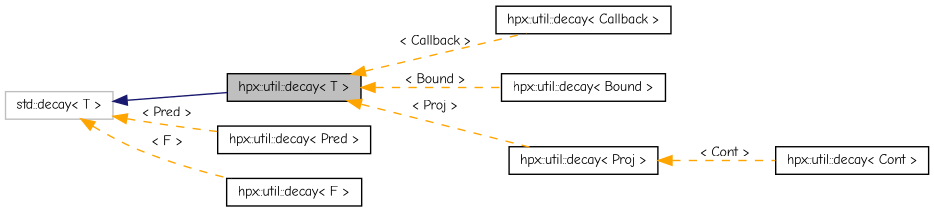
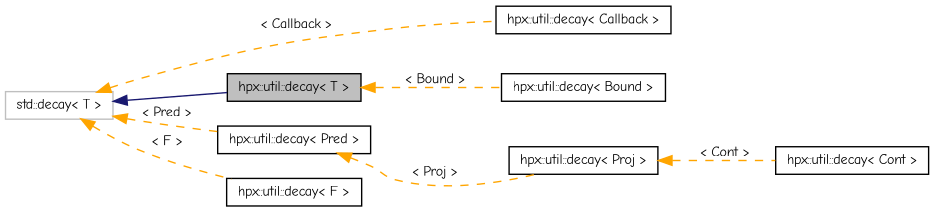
(446, 52) -> (301, 41)
(446, 126) -> (442, 186)
